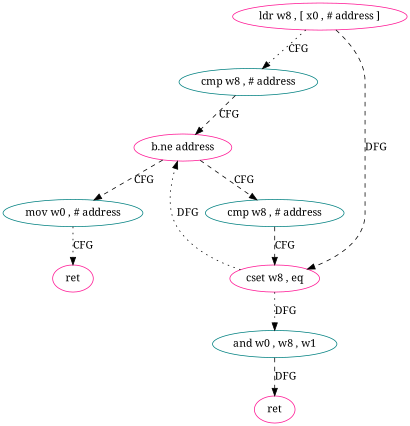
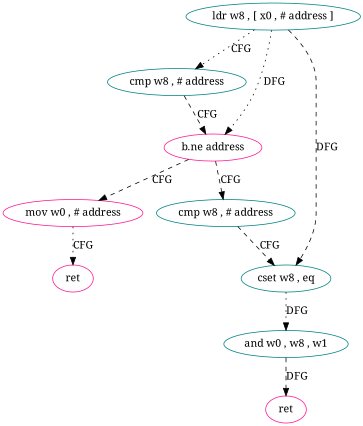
(320, 17) -> (273, 17)
(73, 213) -> (73, 213)
(182, 234) -> (258, 83)
(275, 279) -> (286, 279)
